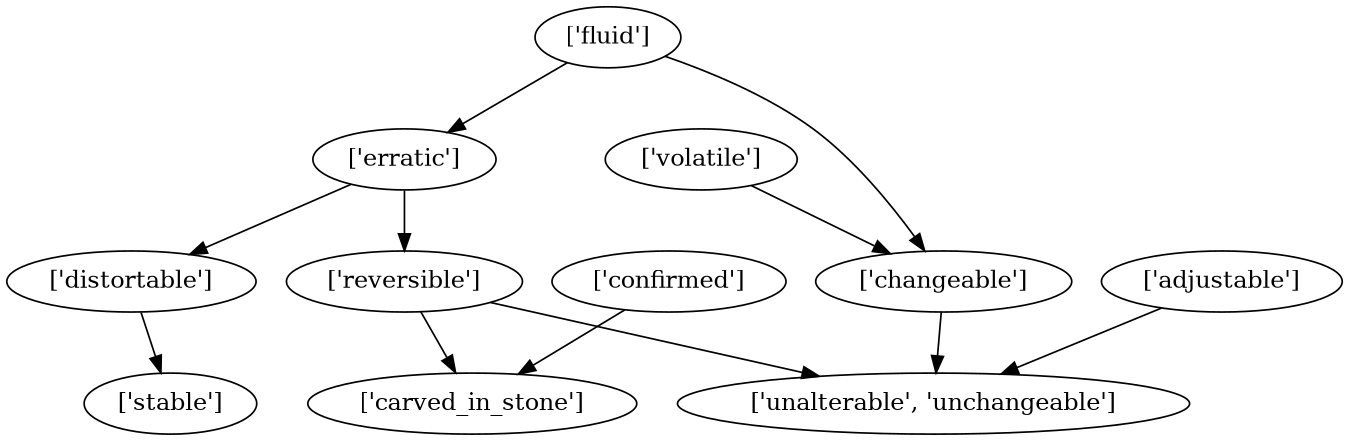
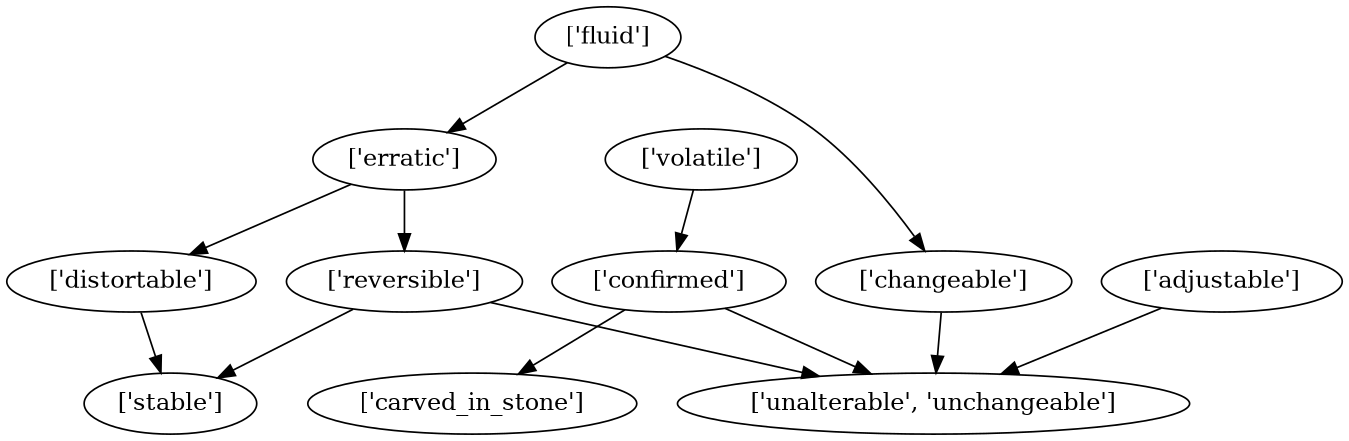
(813, 216) -> (687, 212)
(434, 335) -> (293, 340)
none -> (790, 338)
